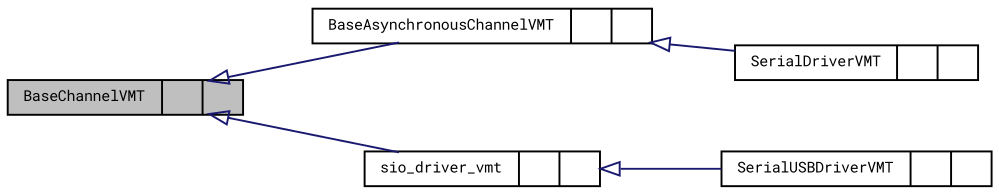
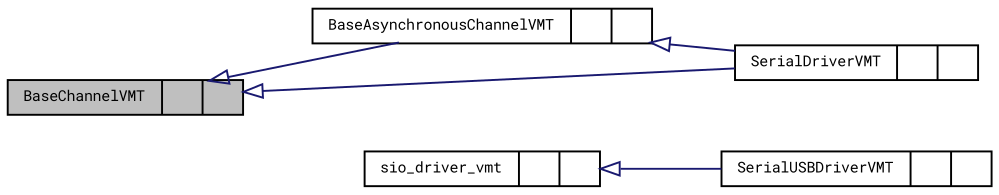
(314, 135) -> (499, 80)
